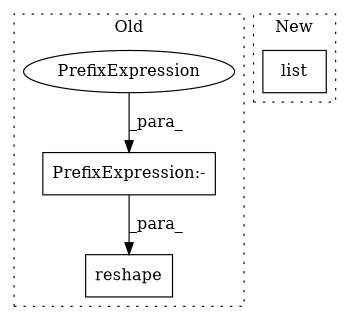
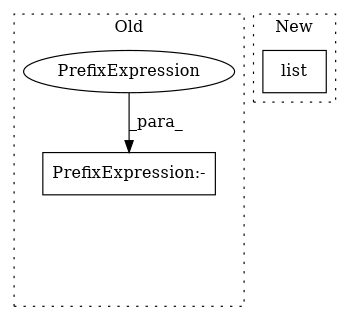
(129, 276) -> none
